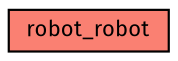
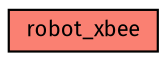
(89, 31) -> (83, 31)
